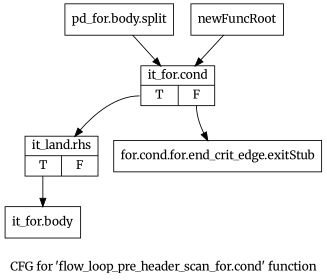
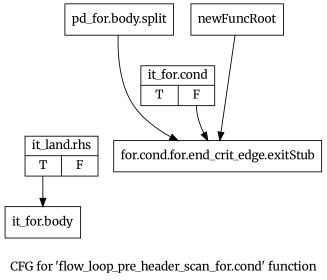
(144, 47) -> (128, 95)
(212, 47) -> (228, 83)
(107, 107) -> none
